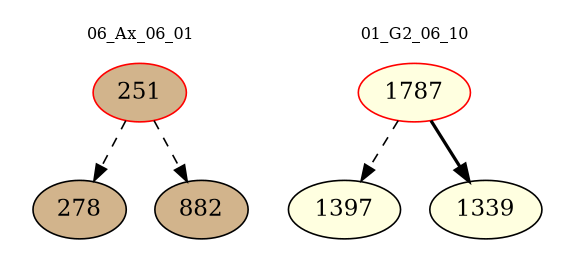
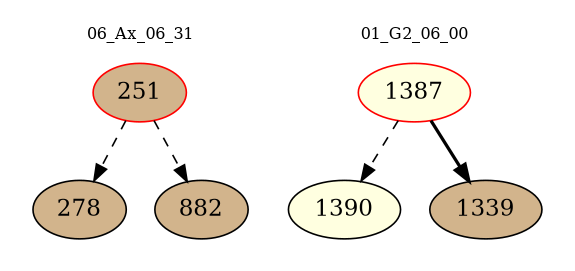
(141, 35) -> (141, 35)
(415, 35) -> (415, 35)
(414, 93) -> (414, 93)
(344, 210) -> (344, 210)
(486, 210) -> (486, 210)
